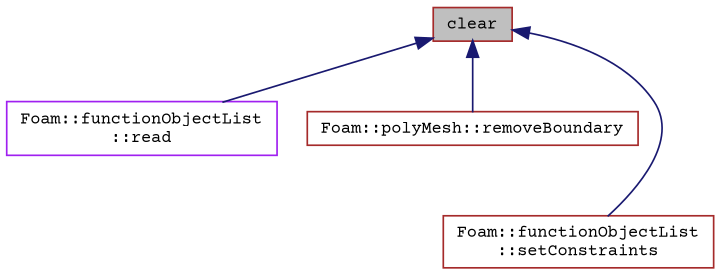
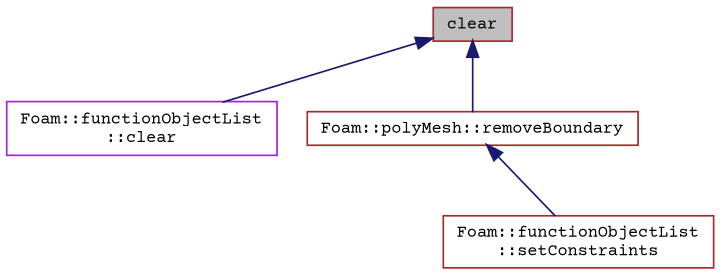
(650, 97) -> (527, 187)
(142, 128) -> (142, 128)
